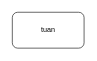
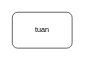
(48, 30) -> (42, 30)
